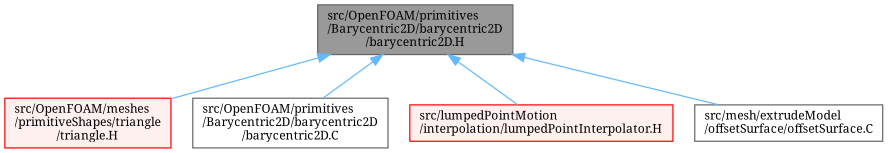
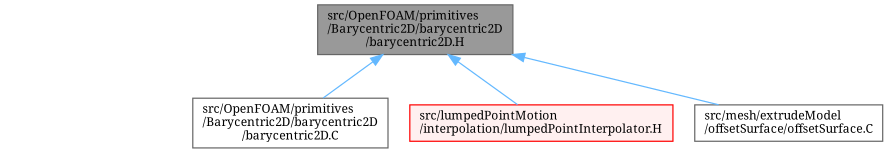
(88, 123) -> none
